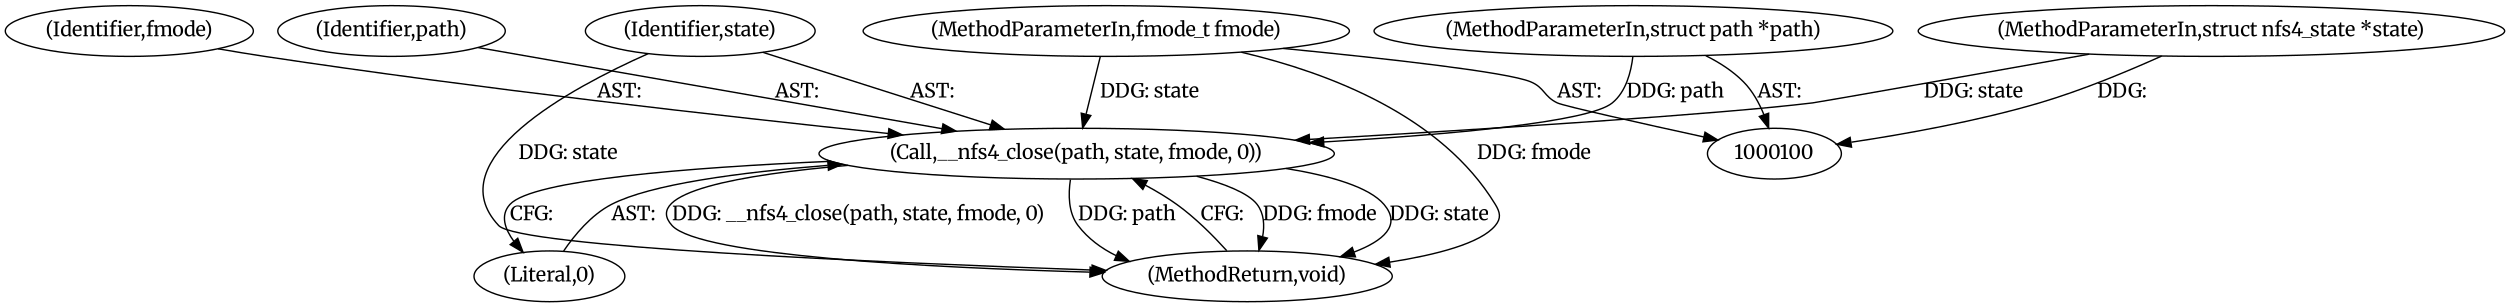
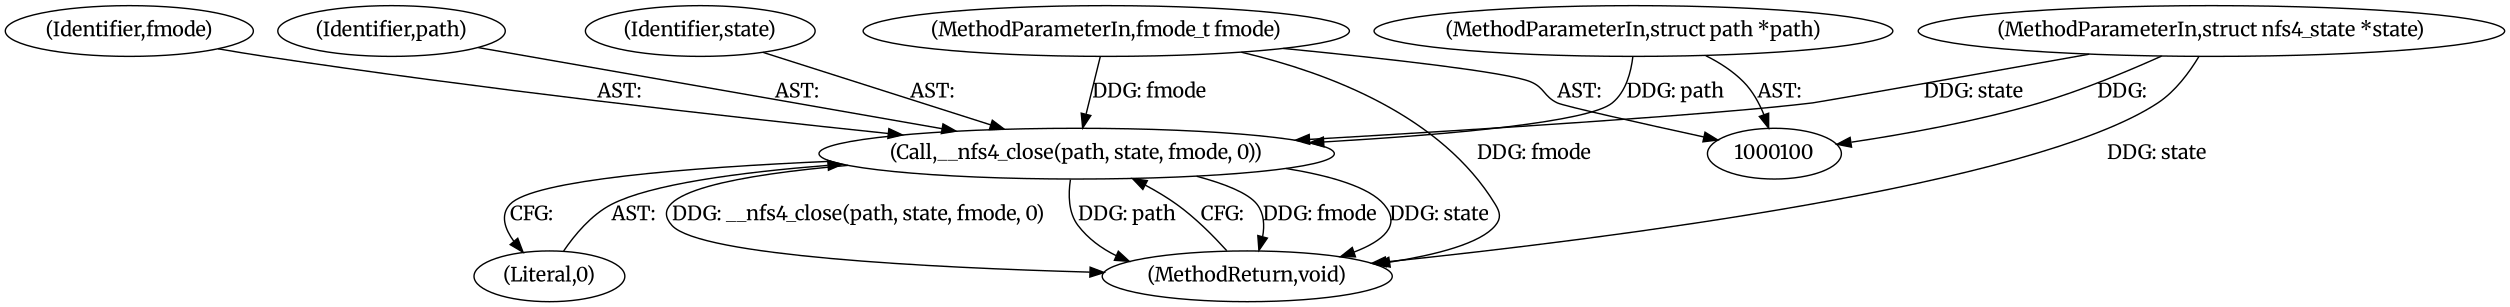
(1150, 92) -> (1150, 92)
(663, 249) -> (1809, 205)
